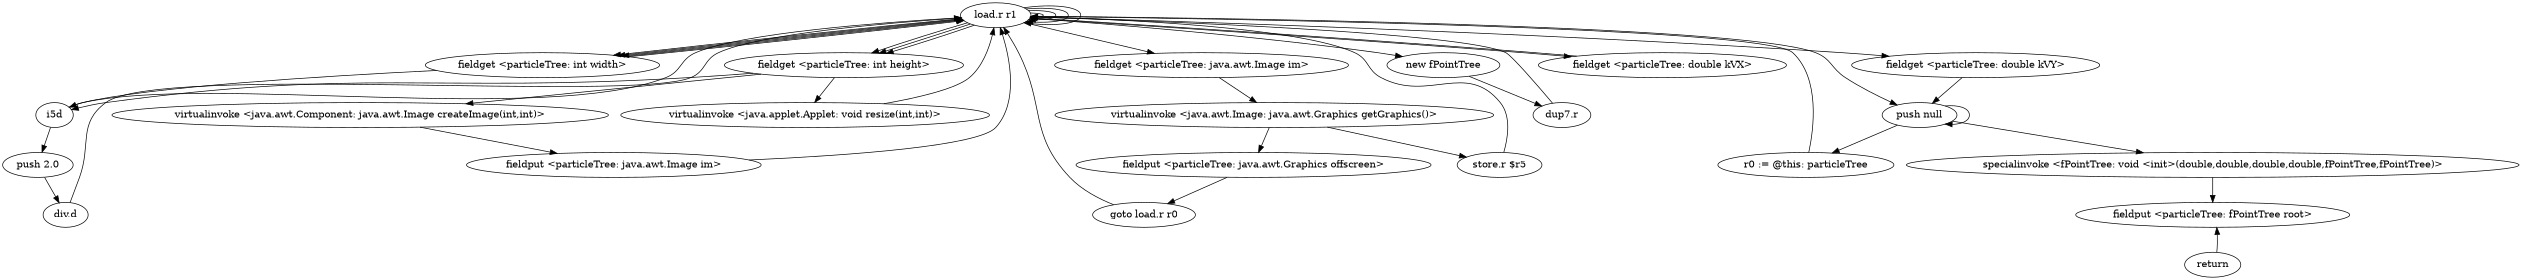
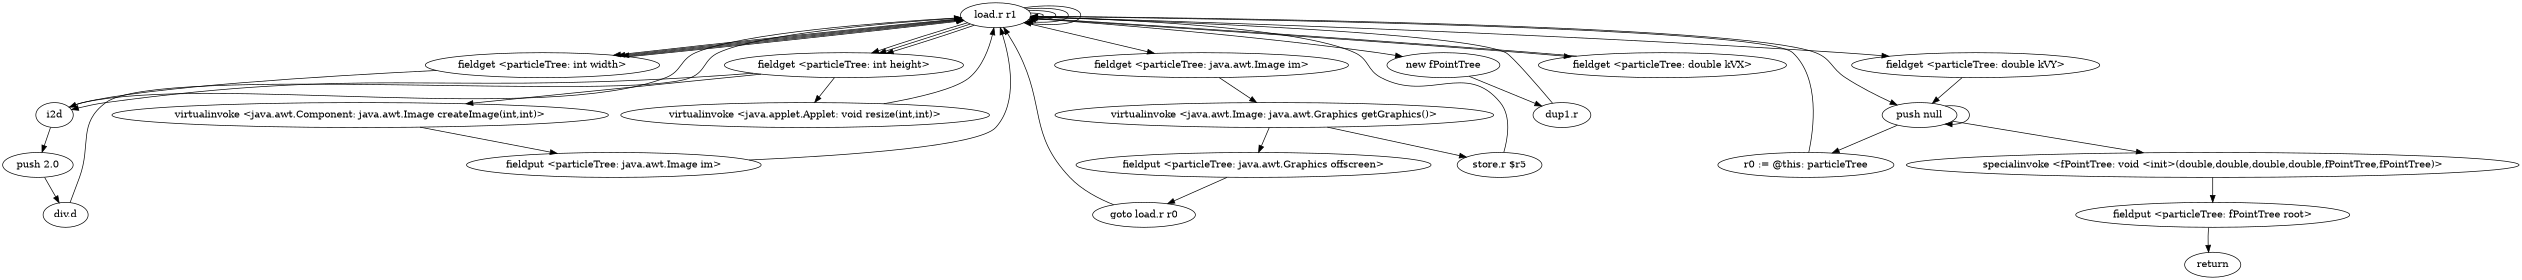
(55, 115) -> (55, 115)
(1562, 115) -> (1562, 115)
(2217, 243) -> (2208, 236)
